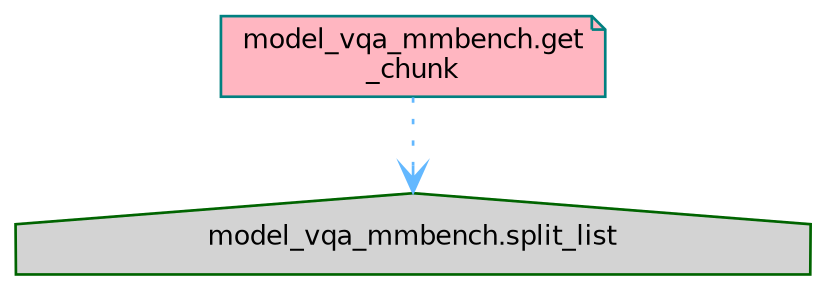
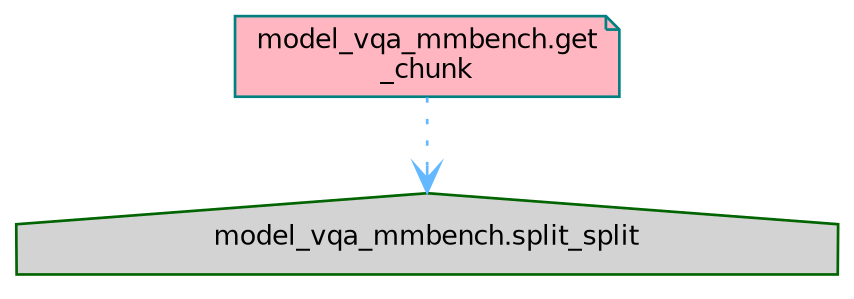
(413, 238) -> (427, 238)
